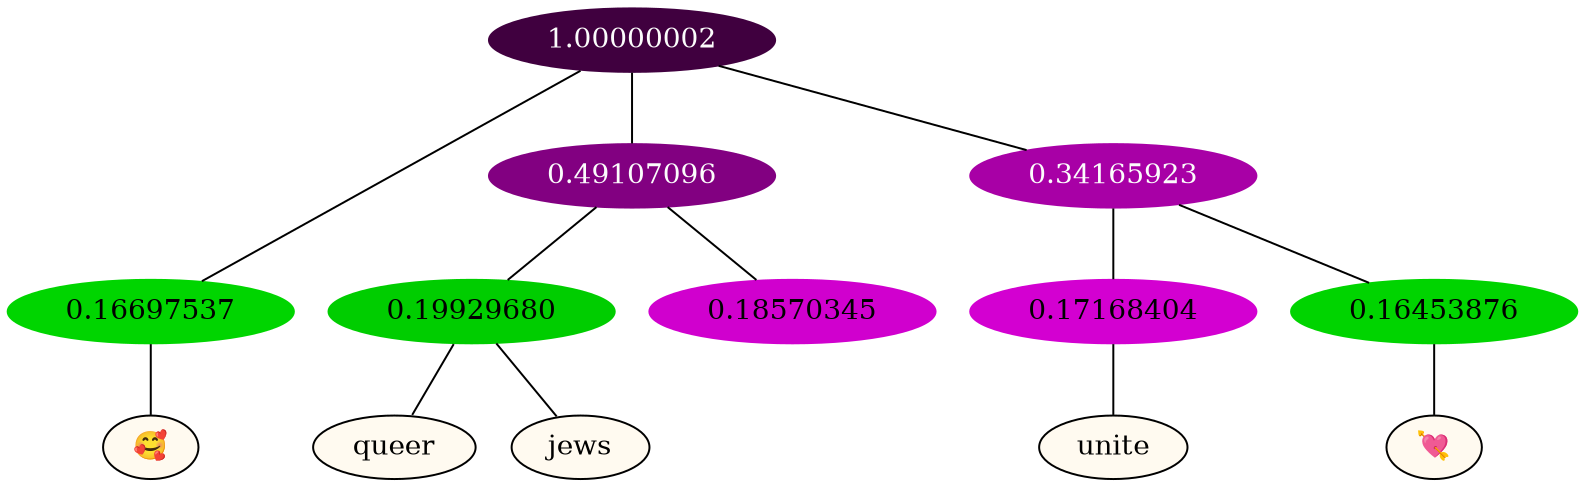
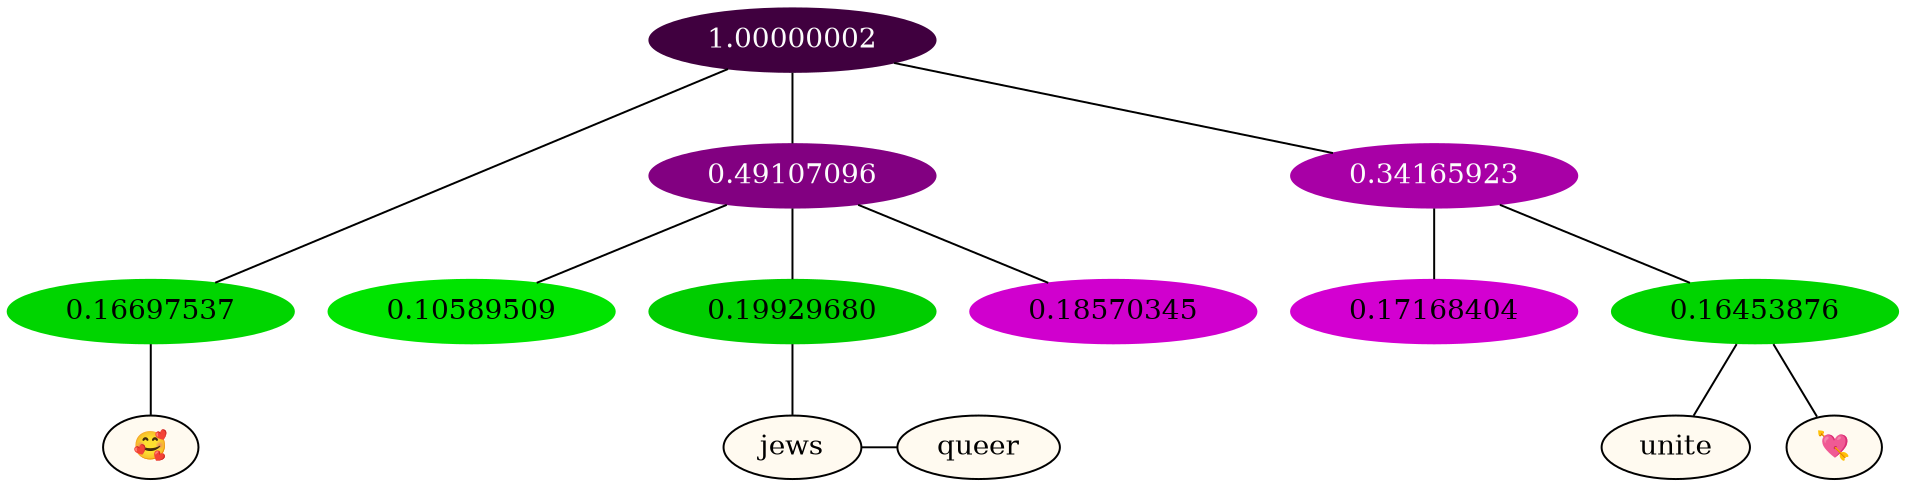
none -> (472, 312)
(433, 380) -> (879, 447)
(1113, 380) -> (1715, 380)
